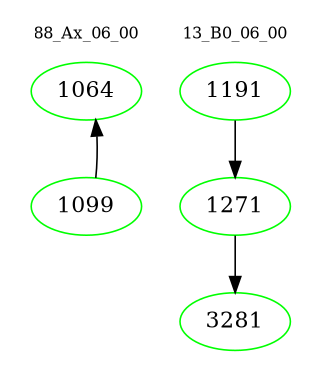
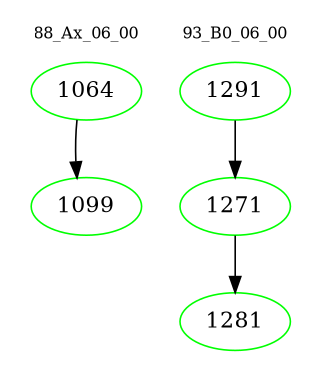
(235, 34) -> (235, 34)
(235, 91) -> (235, 91)
(97, 157) -> (76, 141)
(235, 322) -> (235, 322)
